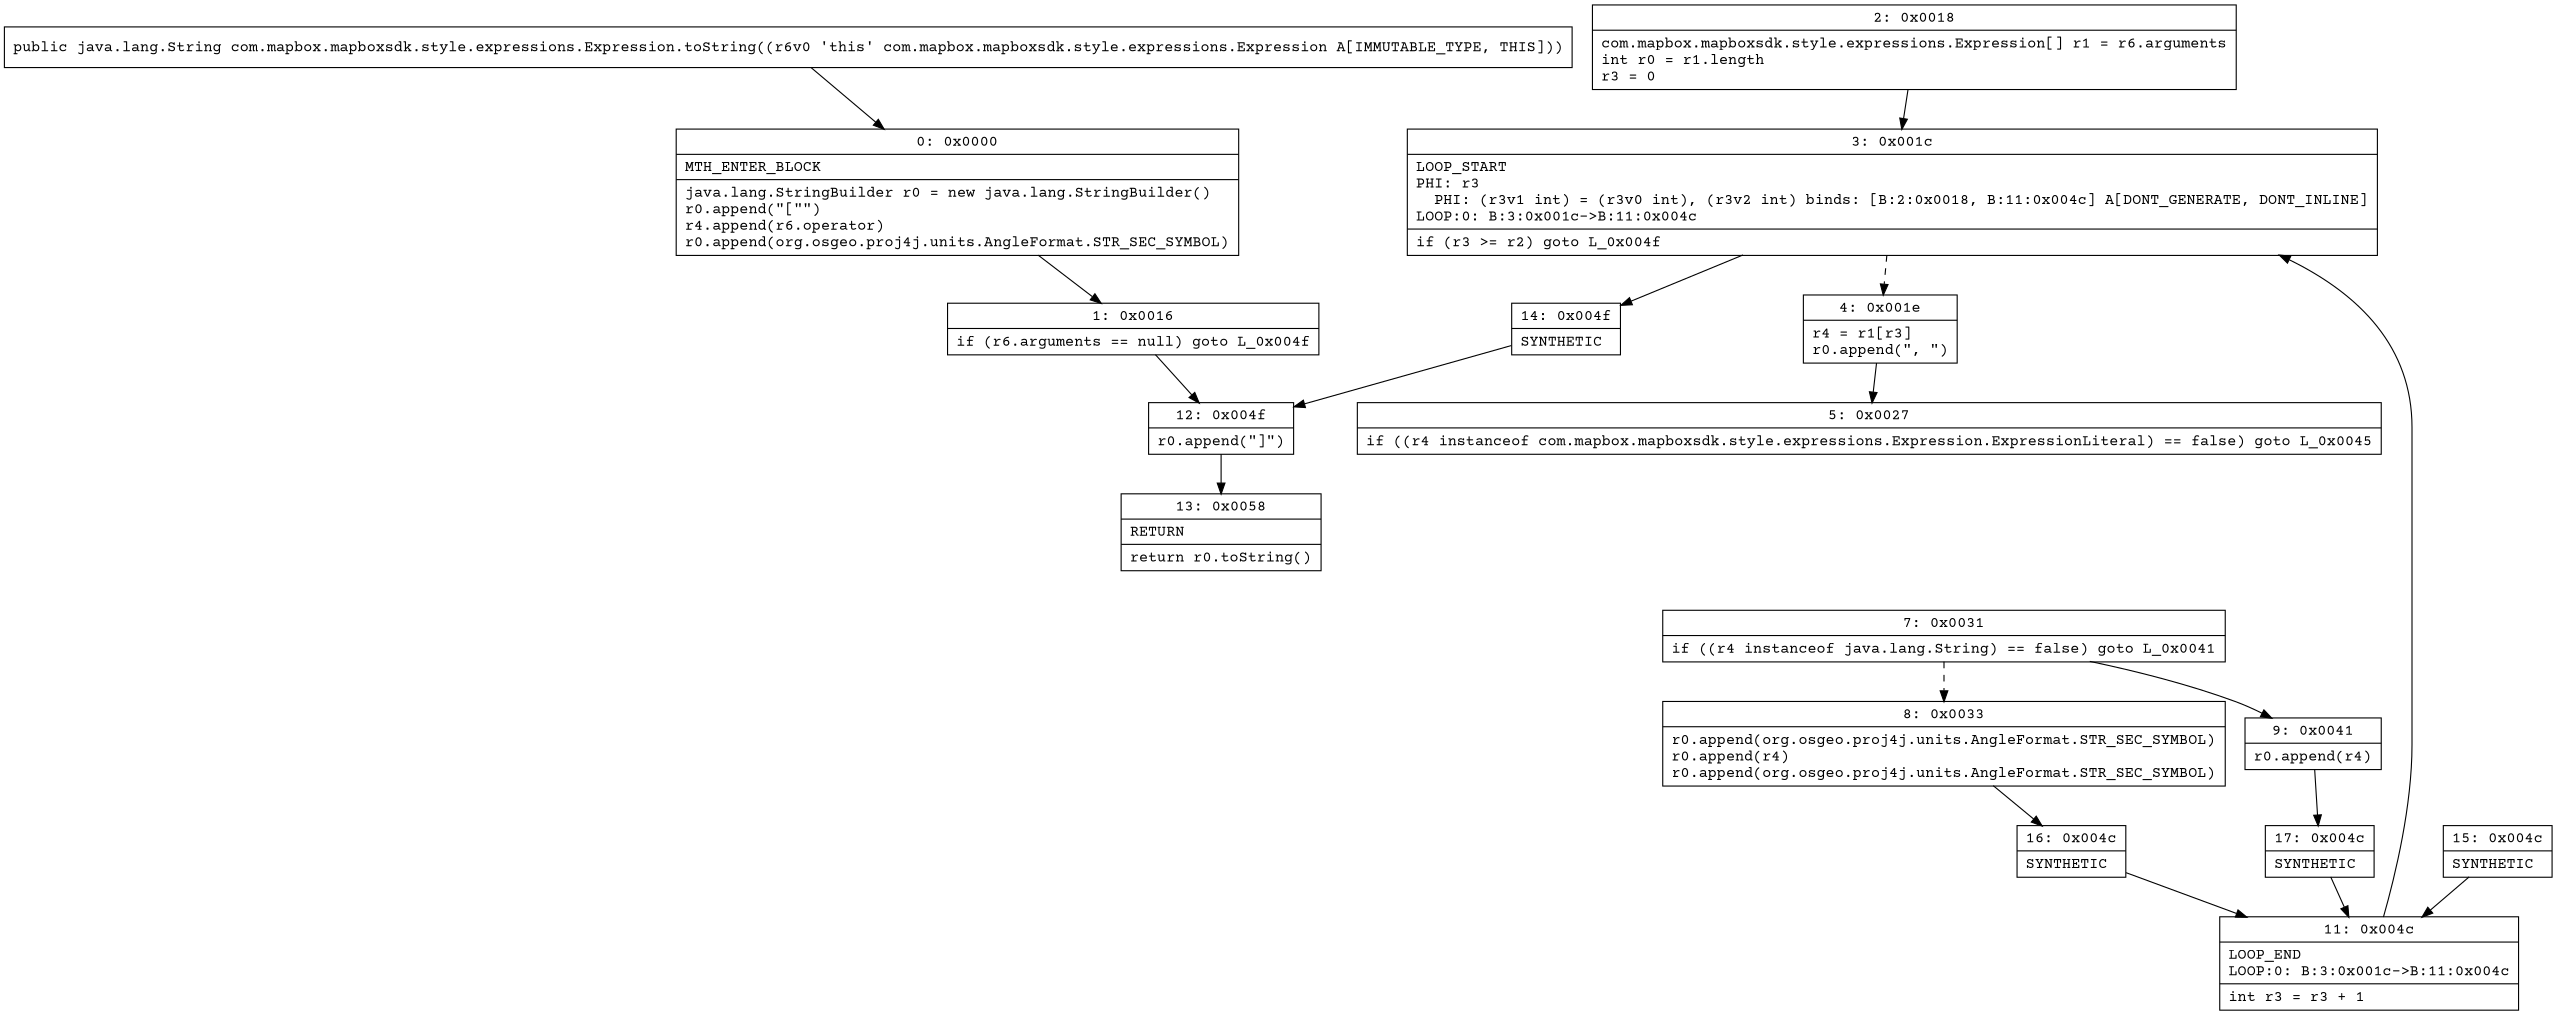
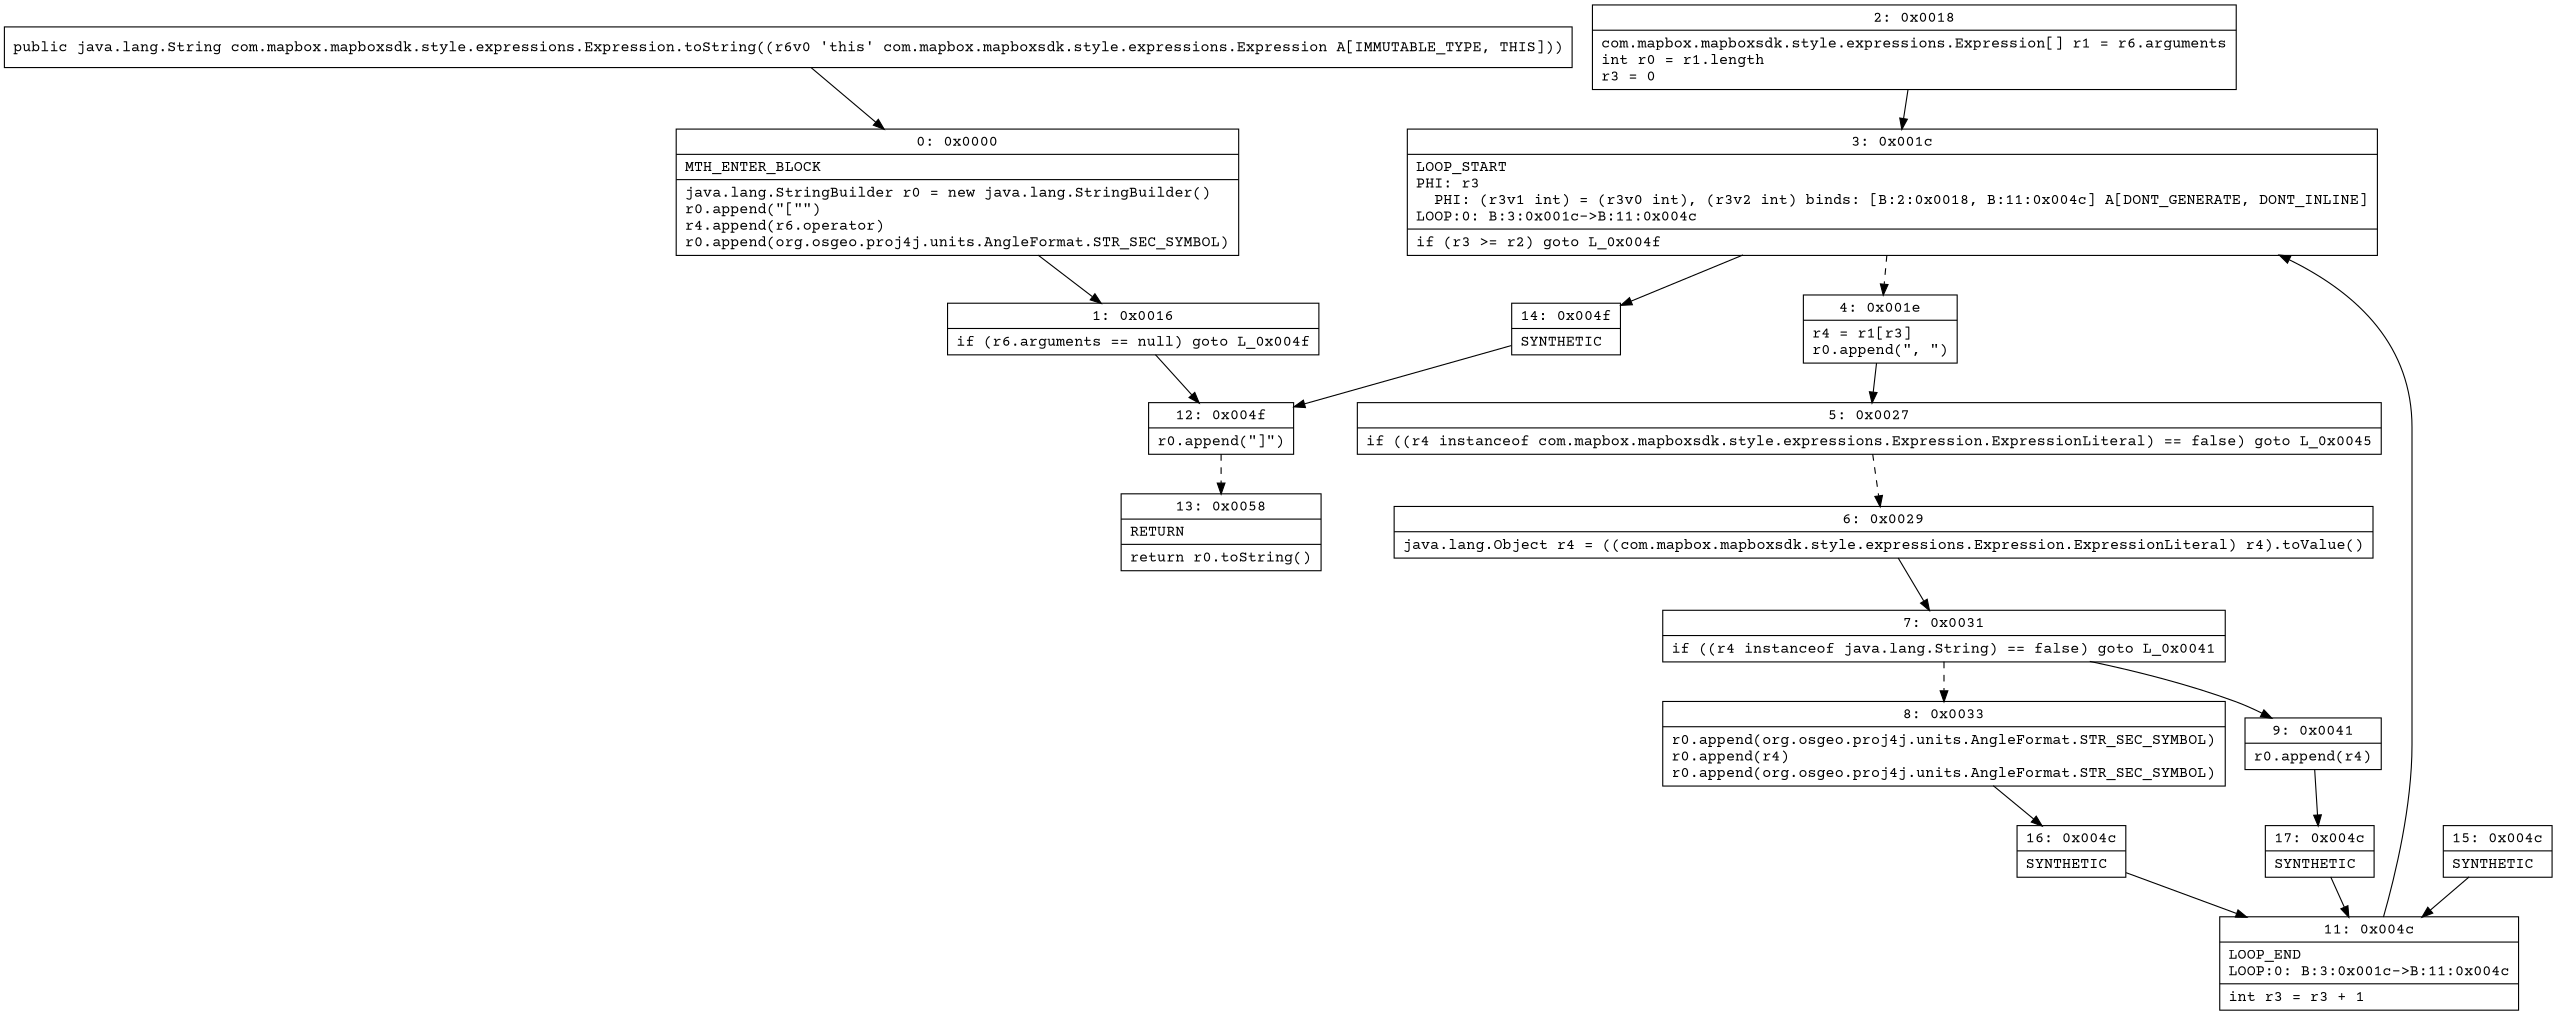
(1221, 469) -> (1221, 469)
none -> (1884, 532)
